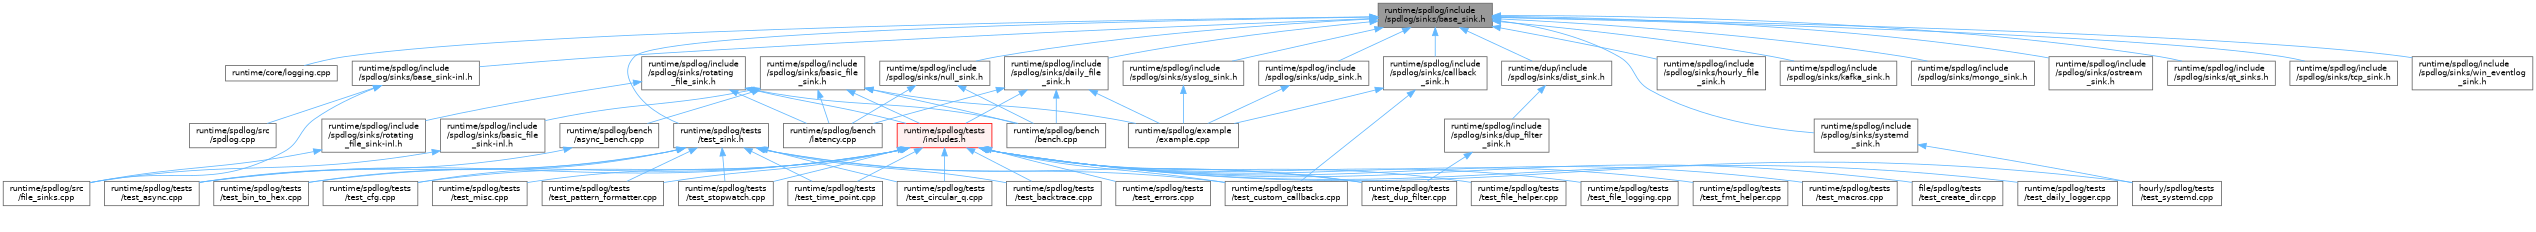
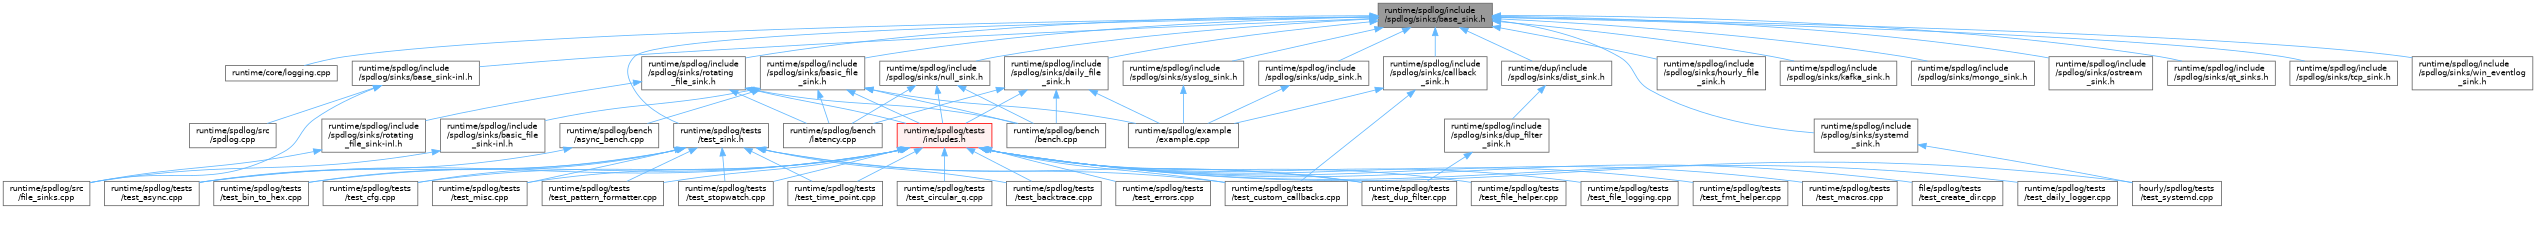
none -> (1057, 25)
none -> (991, 41)
none -> (941, 115)
(845, 170) -> (601, 167)
